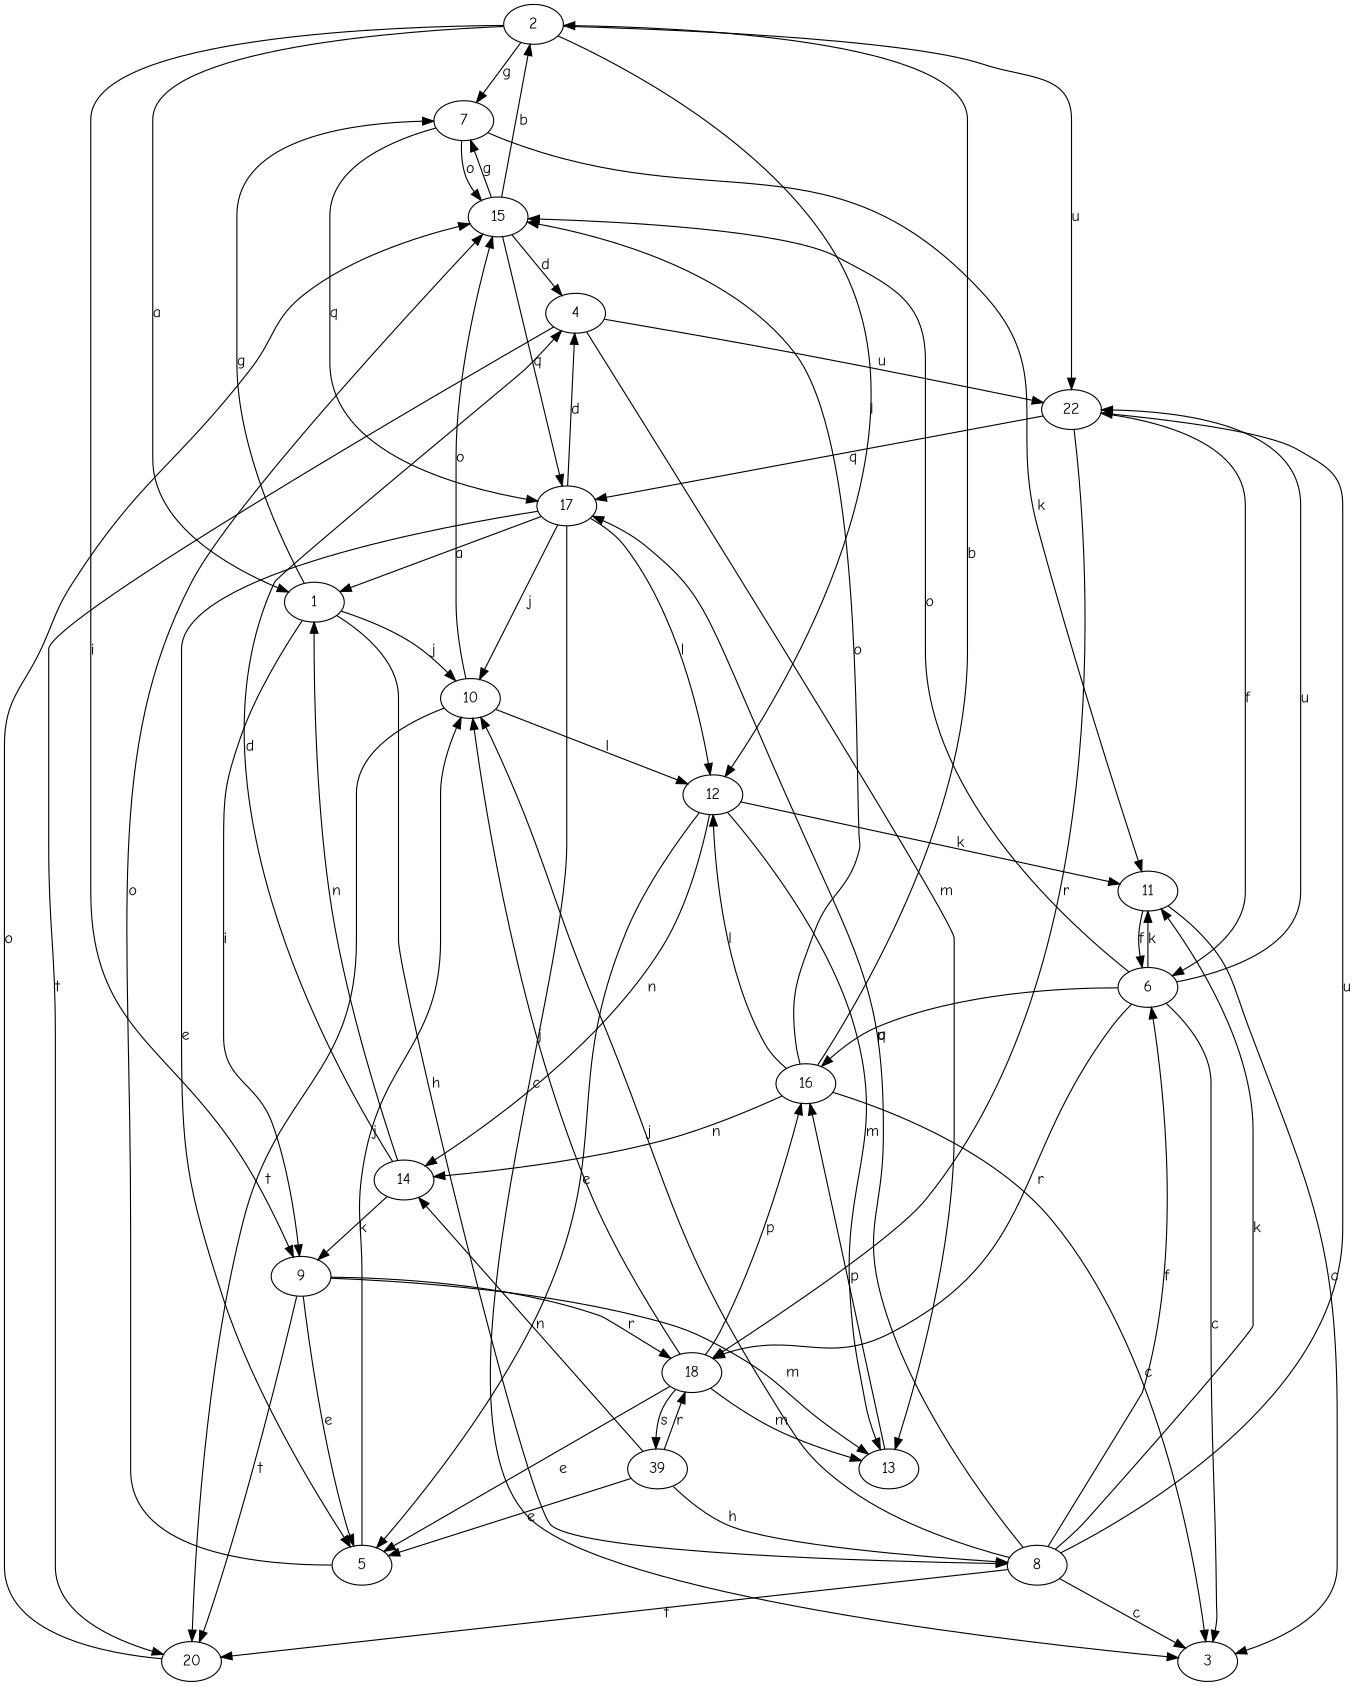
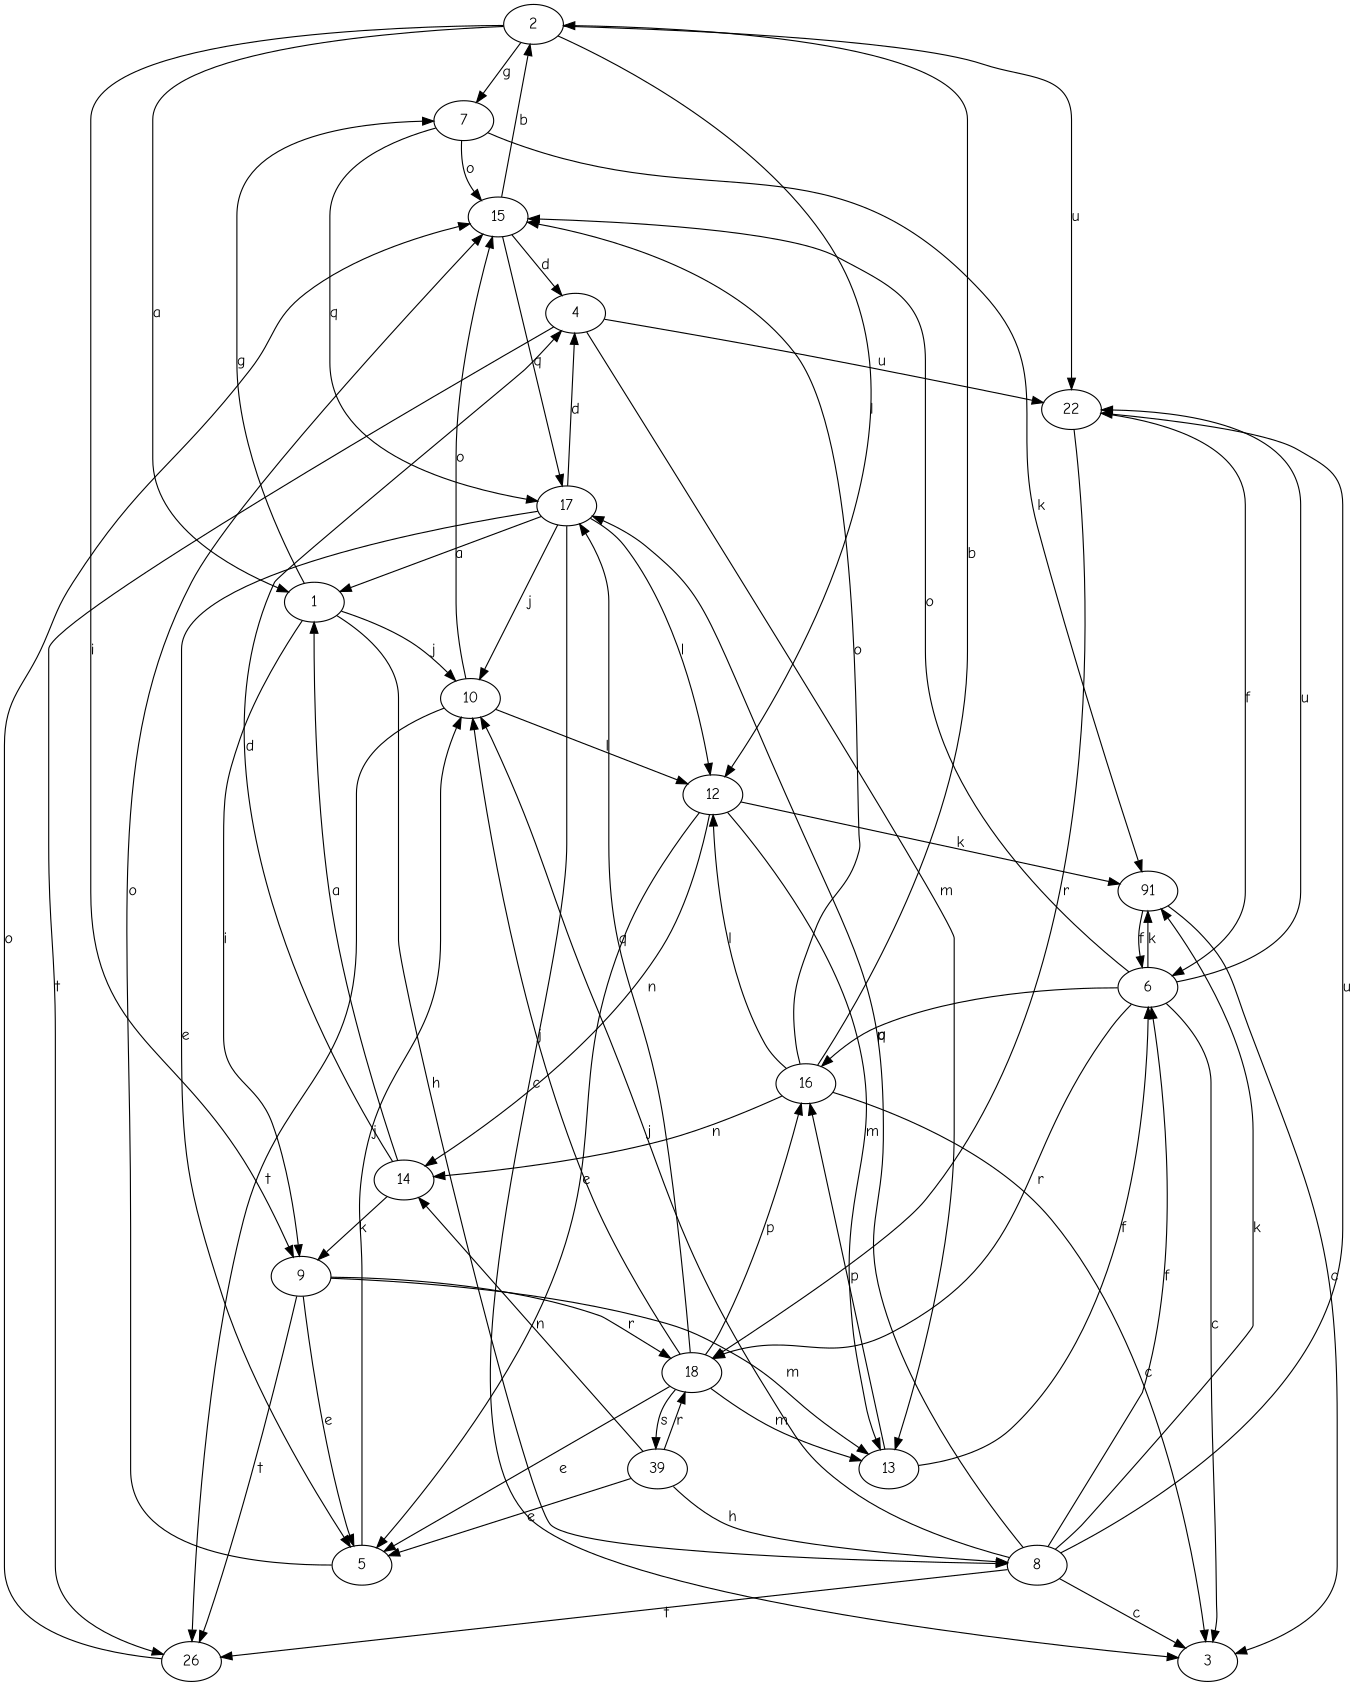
(483, 174) -> none
(825, 457) -> (624, 964)
(337, 891) -> (337, 891)
(1148, 891) -> (1148, 891)
none -> (1106, 1273)
(192, 1662) -> (192, 1662)
